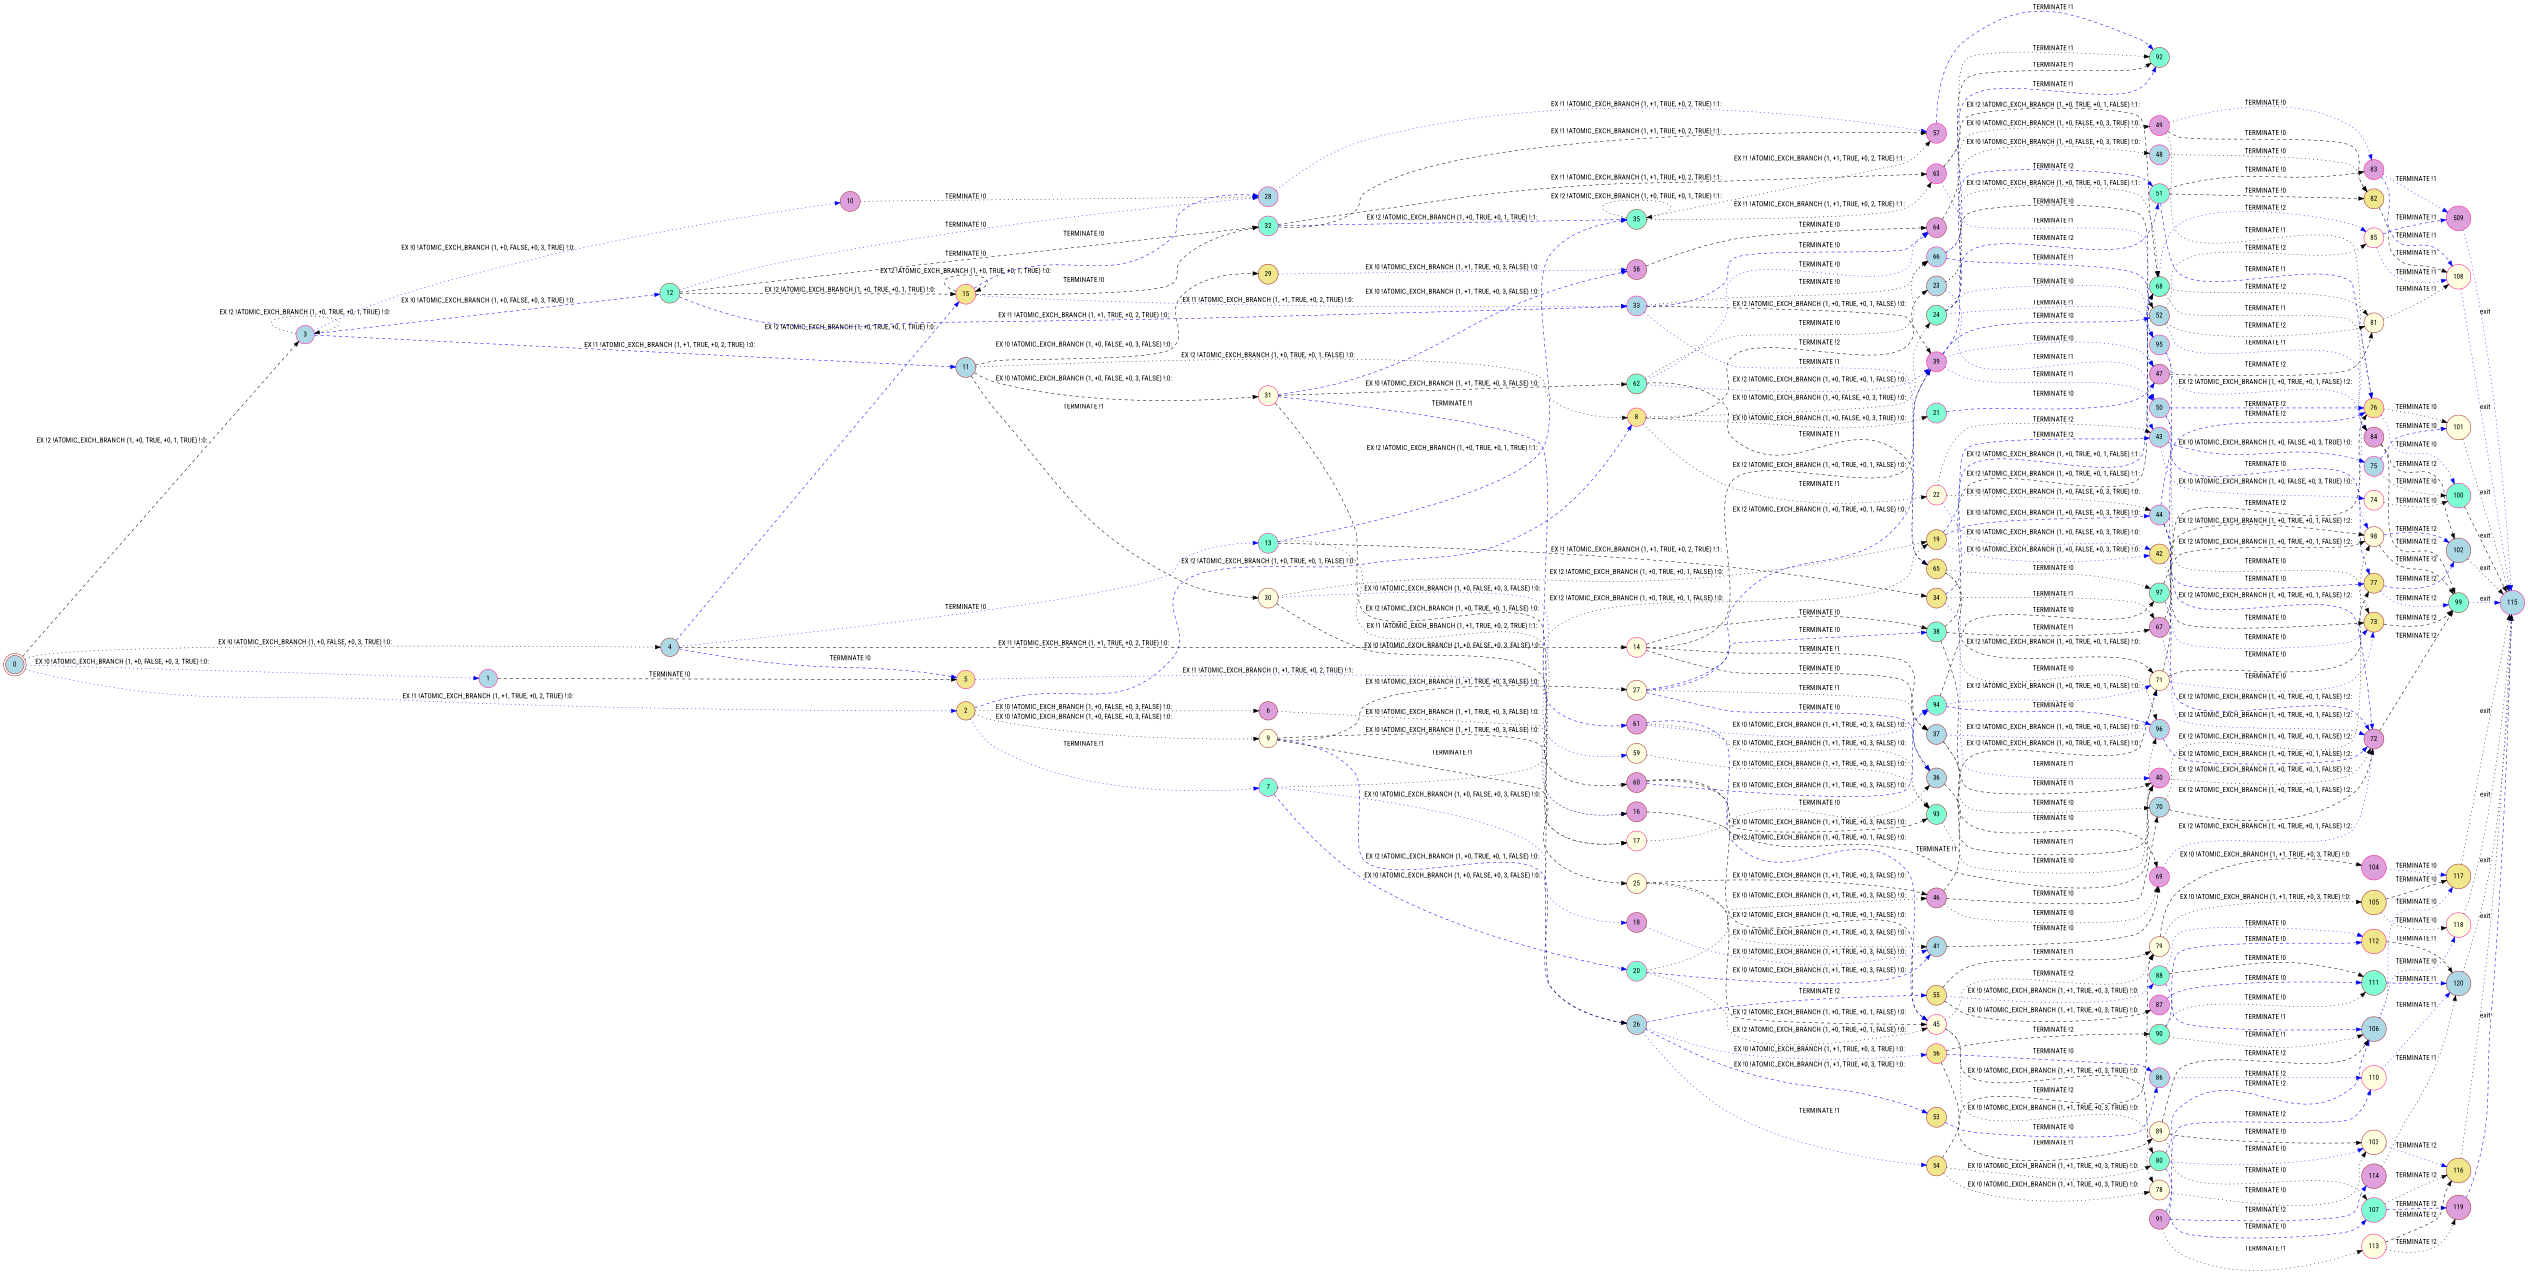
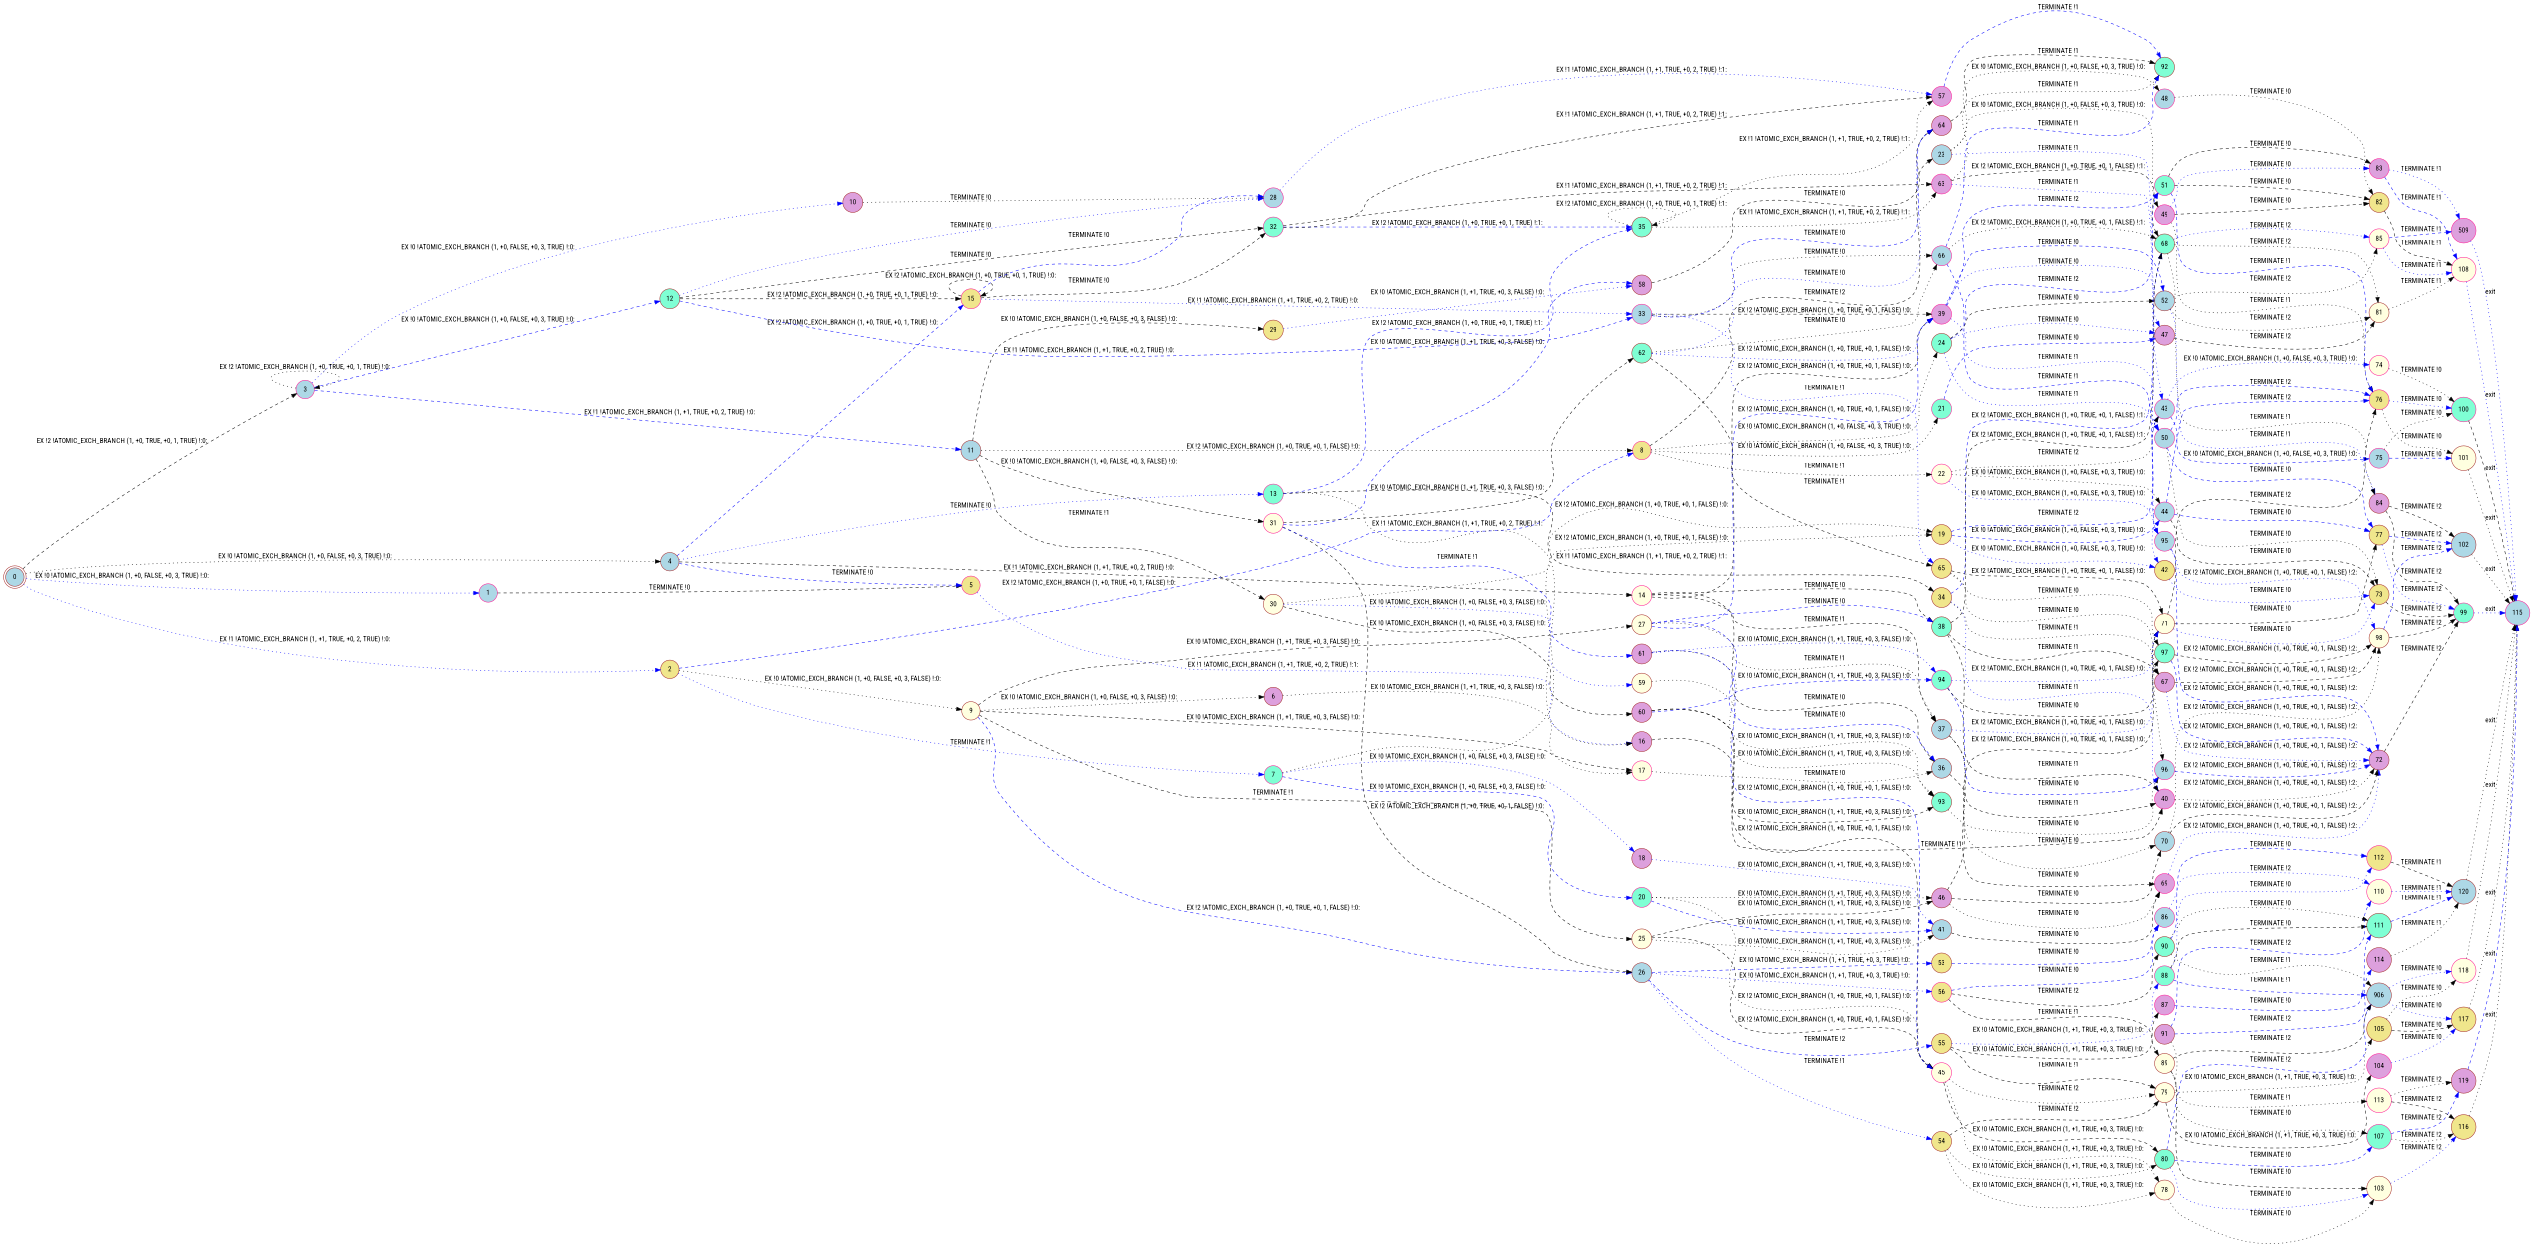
(2459, 603) -> (2464, 613)
(1114, 711) -> (1120, 704)
(2374, 1029) -> (2379, 995)
